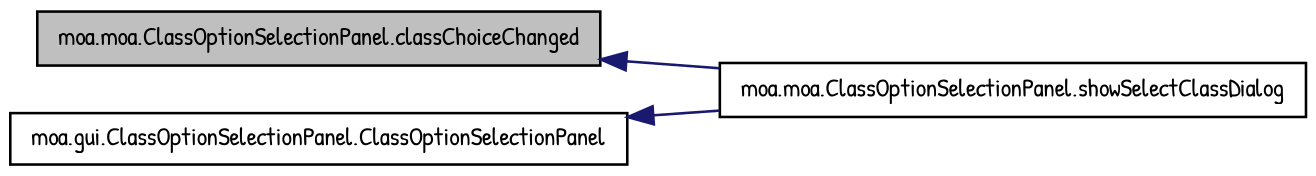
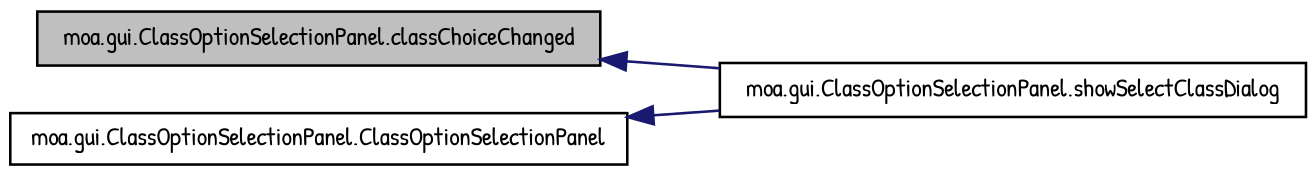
(319, 39) -> (319, 39)
(1013, 90) -> (1013, 90)
